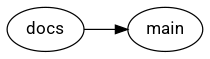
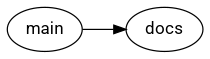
(100, 29) -> (98, 29)
